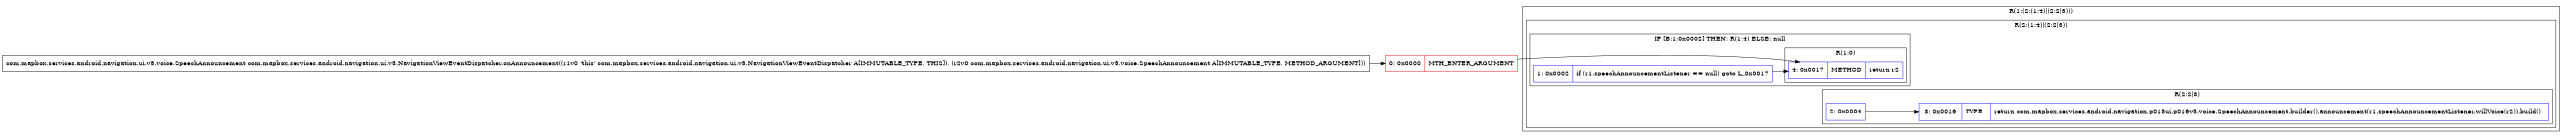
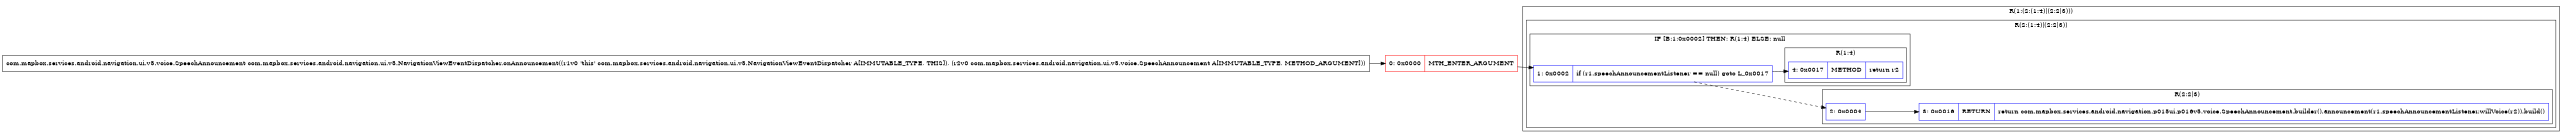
(1846, 53) -> (1846, 53)
(1657, 55) -> (1523, 67)
none -> (1758, 94)
(1974, 112) -> (1976, 112)
